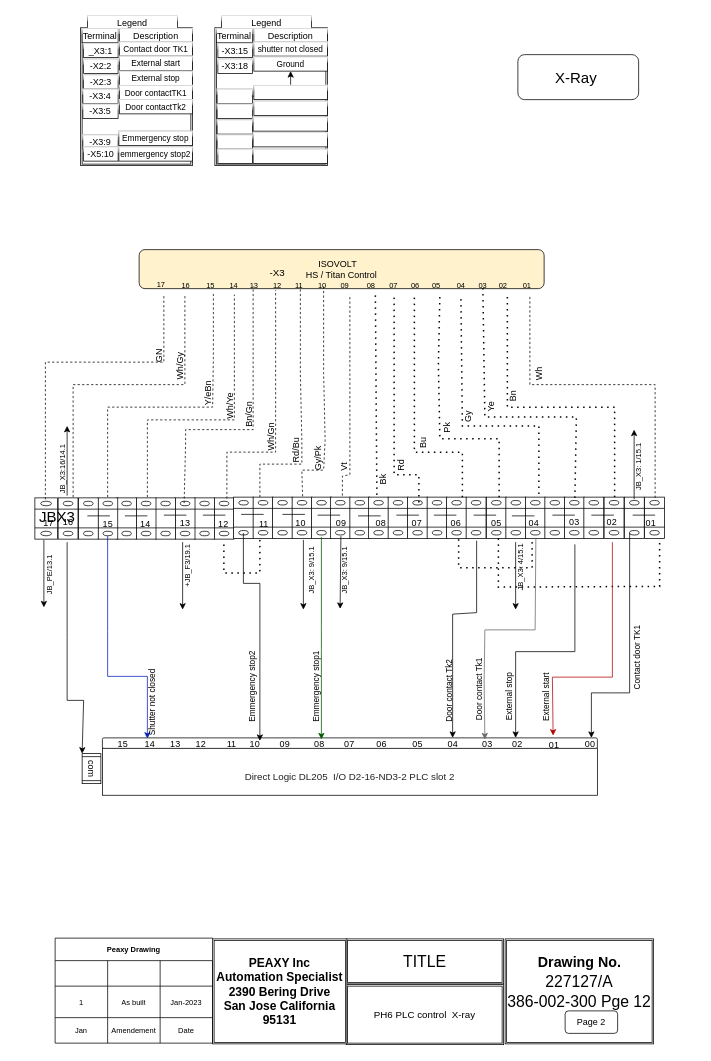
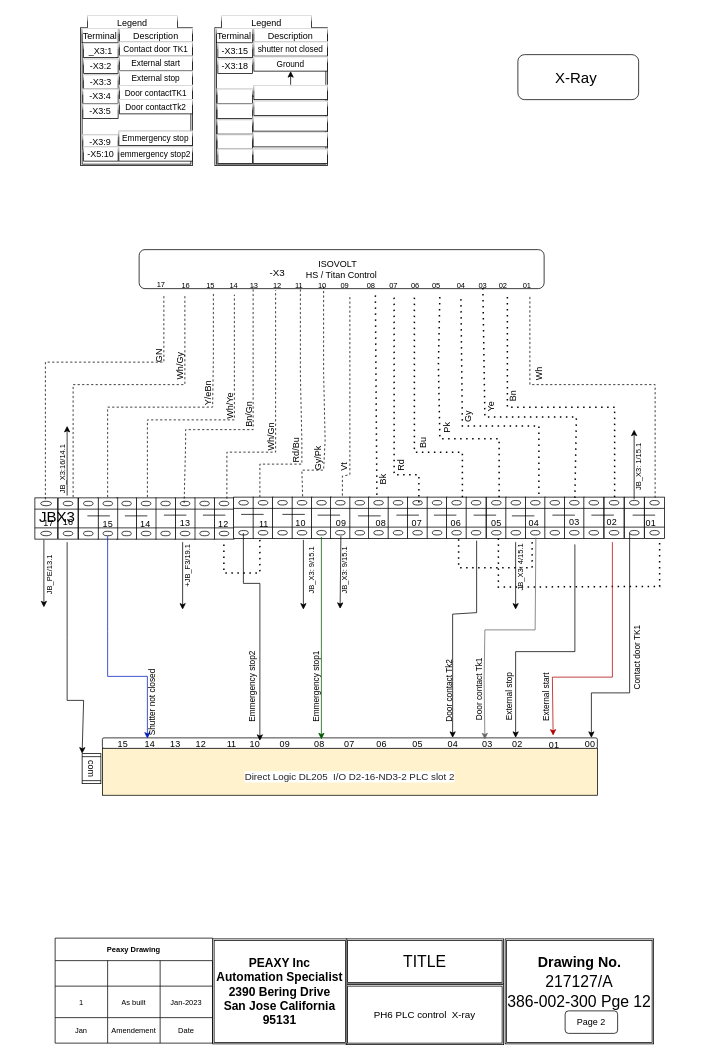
(101, 66) -> (101, 66)
(101, 82) -> (101, 82)
(342, 269) -> (342, 269)
(350, 771) -> (350, 771)
(579, 991) -> (579, 991)
